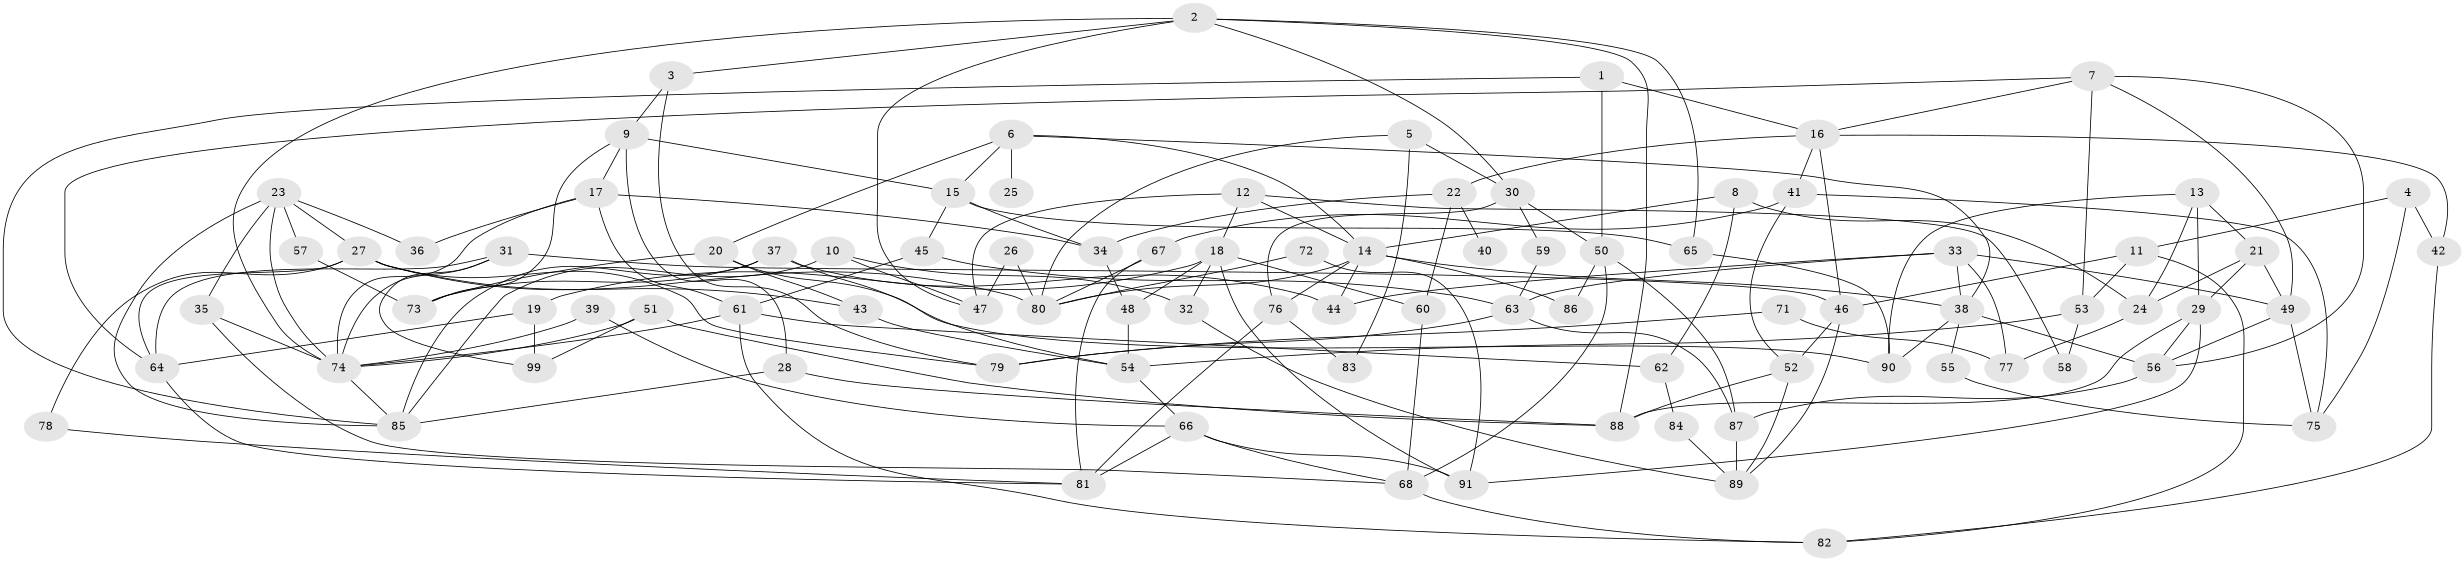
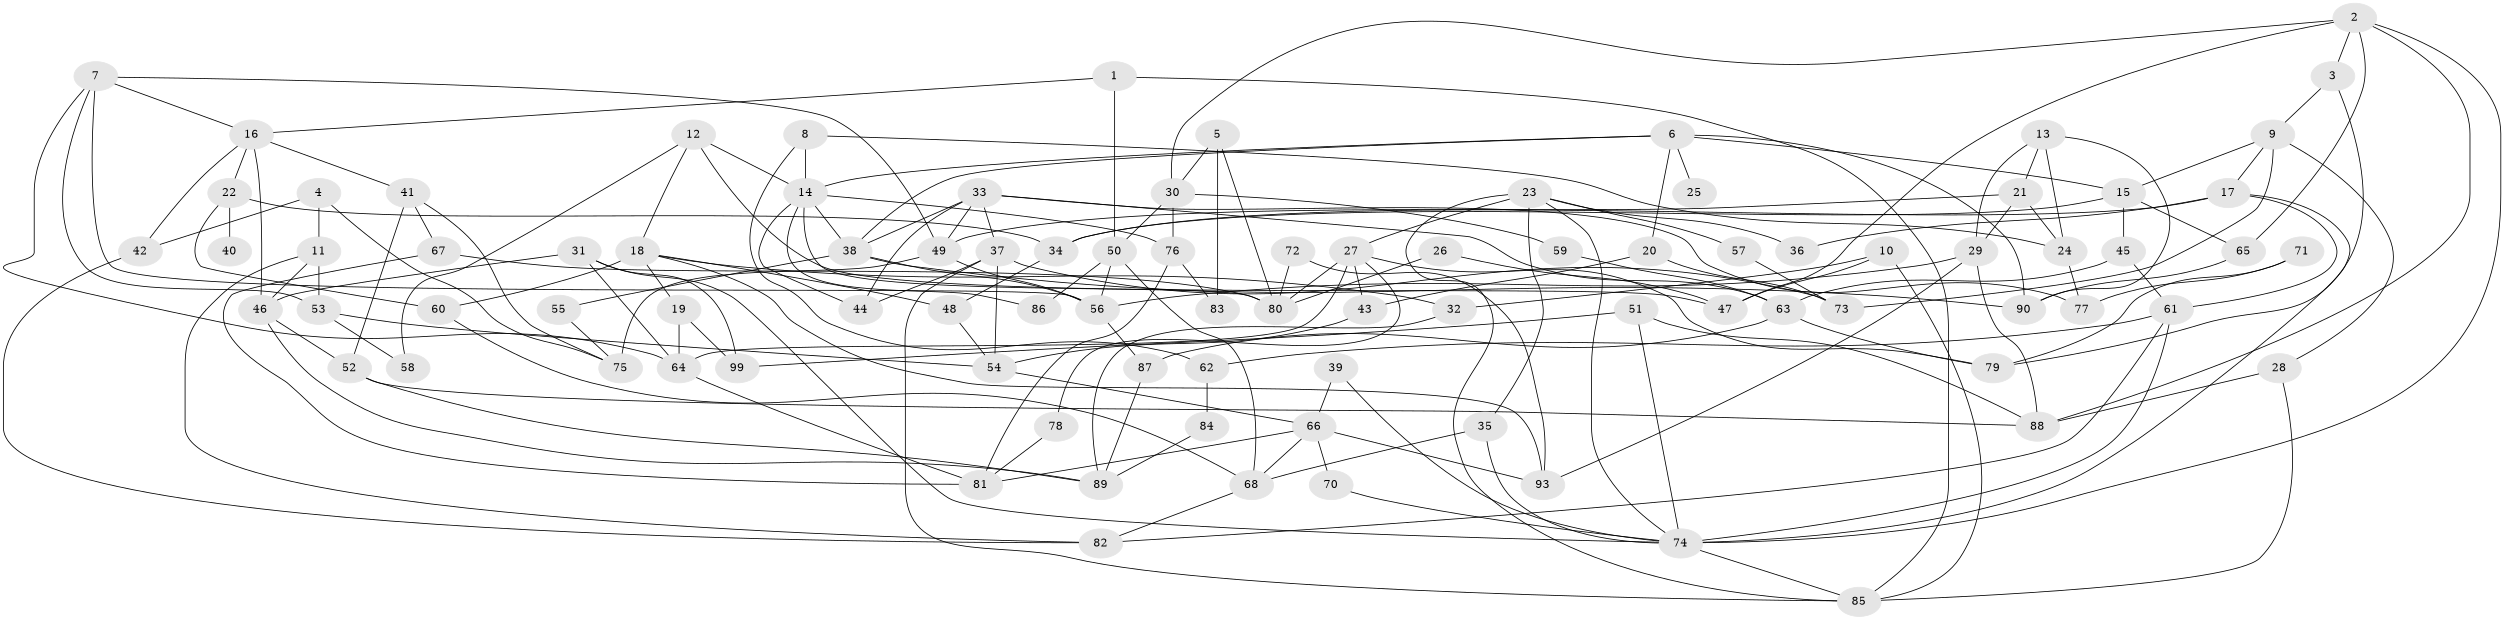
none -> (989, 222)
(1696, 328) -> (1106, 281)
(1295, 348) -> (1890, 167)
none -> (1331, 485)
(1466, 485) -> (1543, 485)
